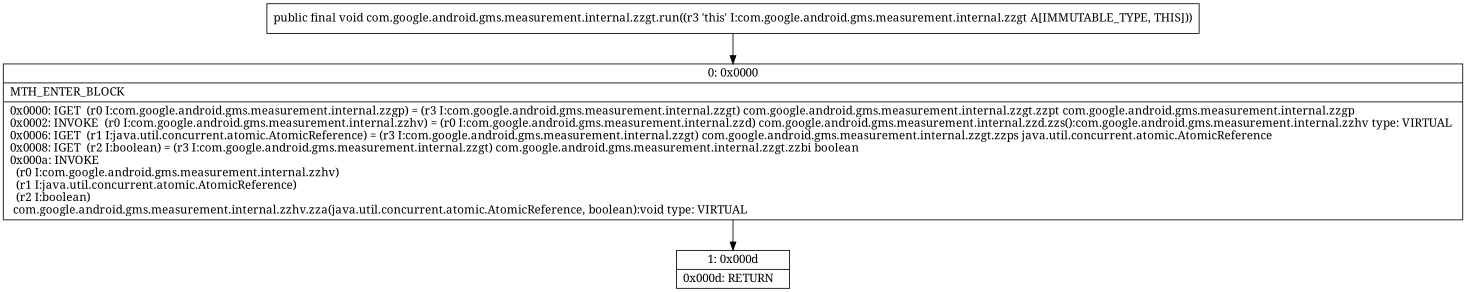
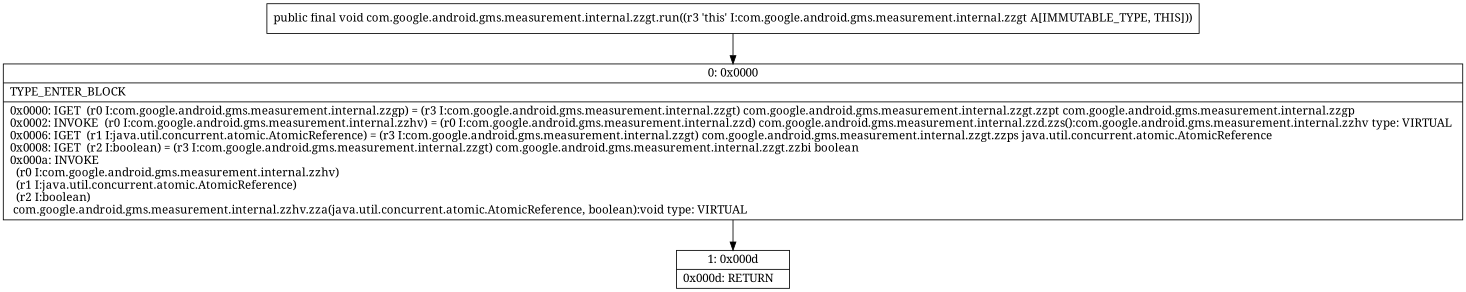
(67, 92) -> (68, 92)
